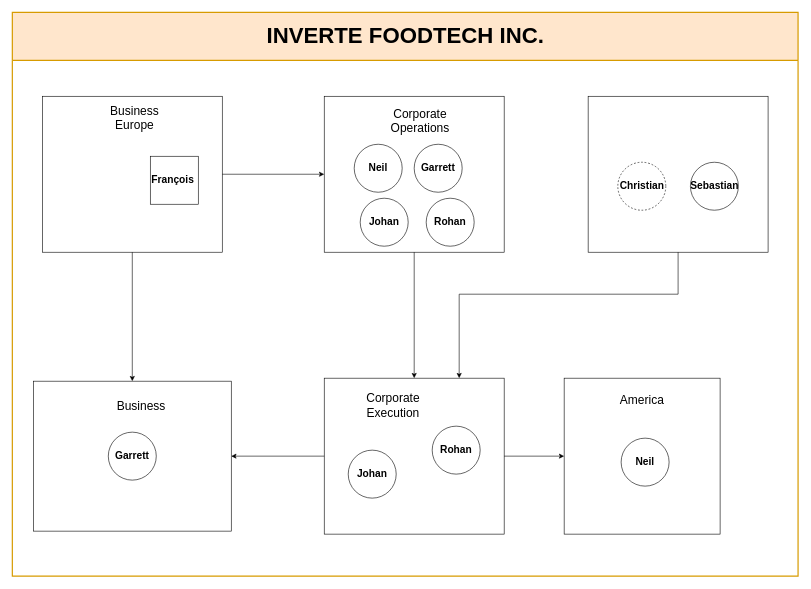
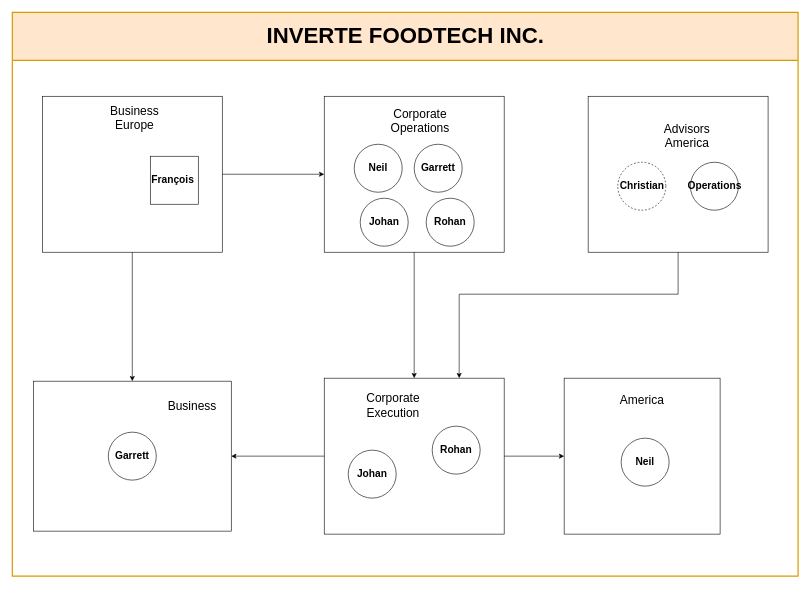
none -> (687, 135)
(715, 186) -> (715, 186)
(141, 405) -> (192, 405)
